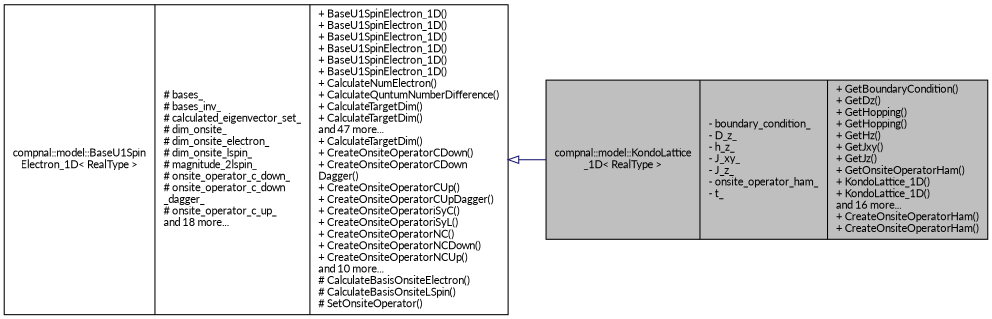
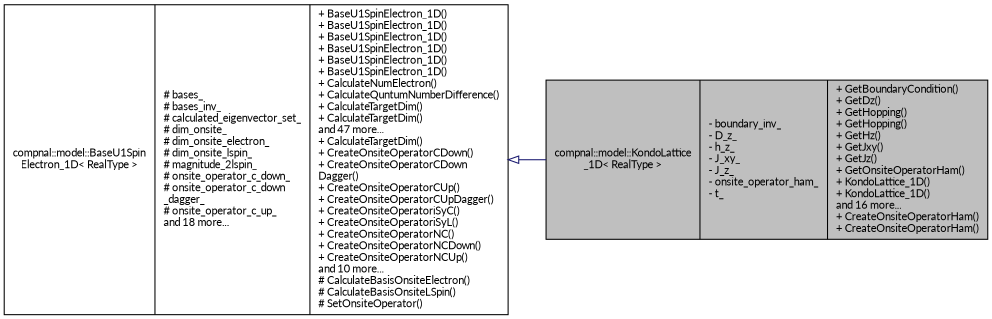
(760, 124) -> (745, 124)
